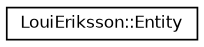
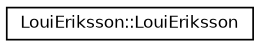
(102, 24) -> (130, 24)
